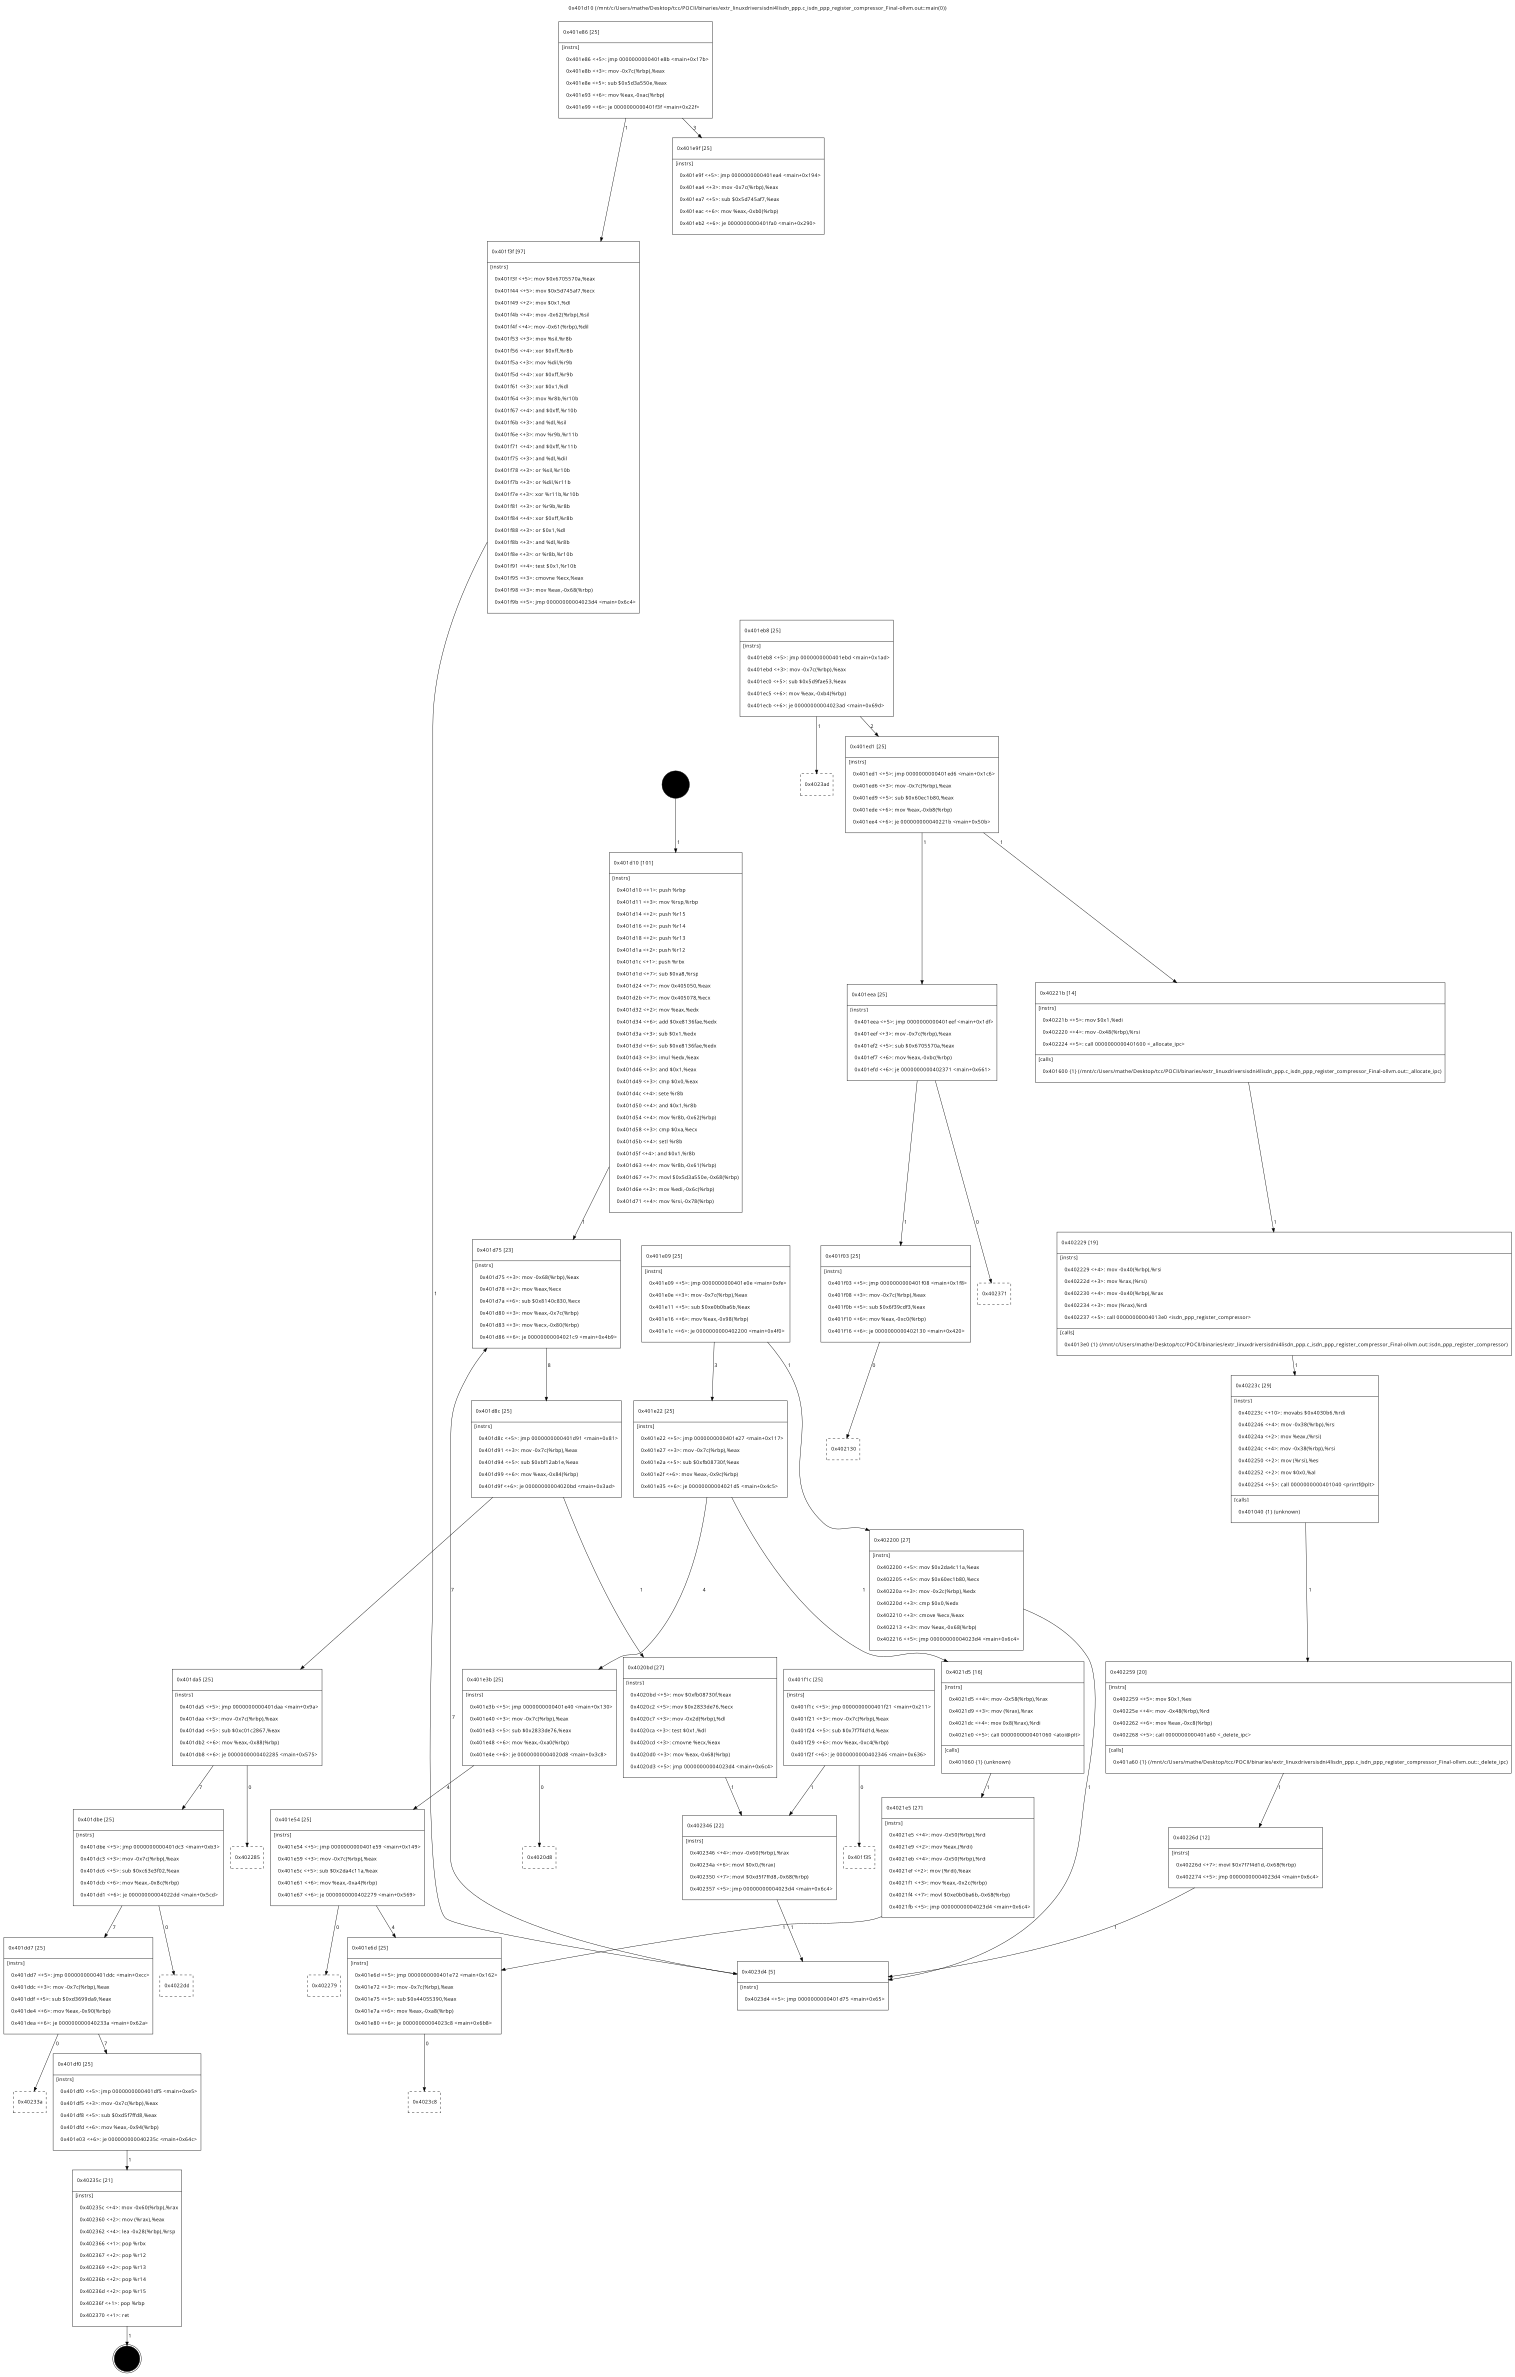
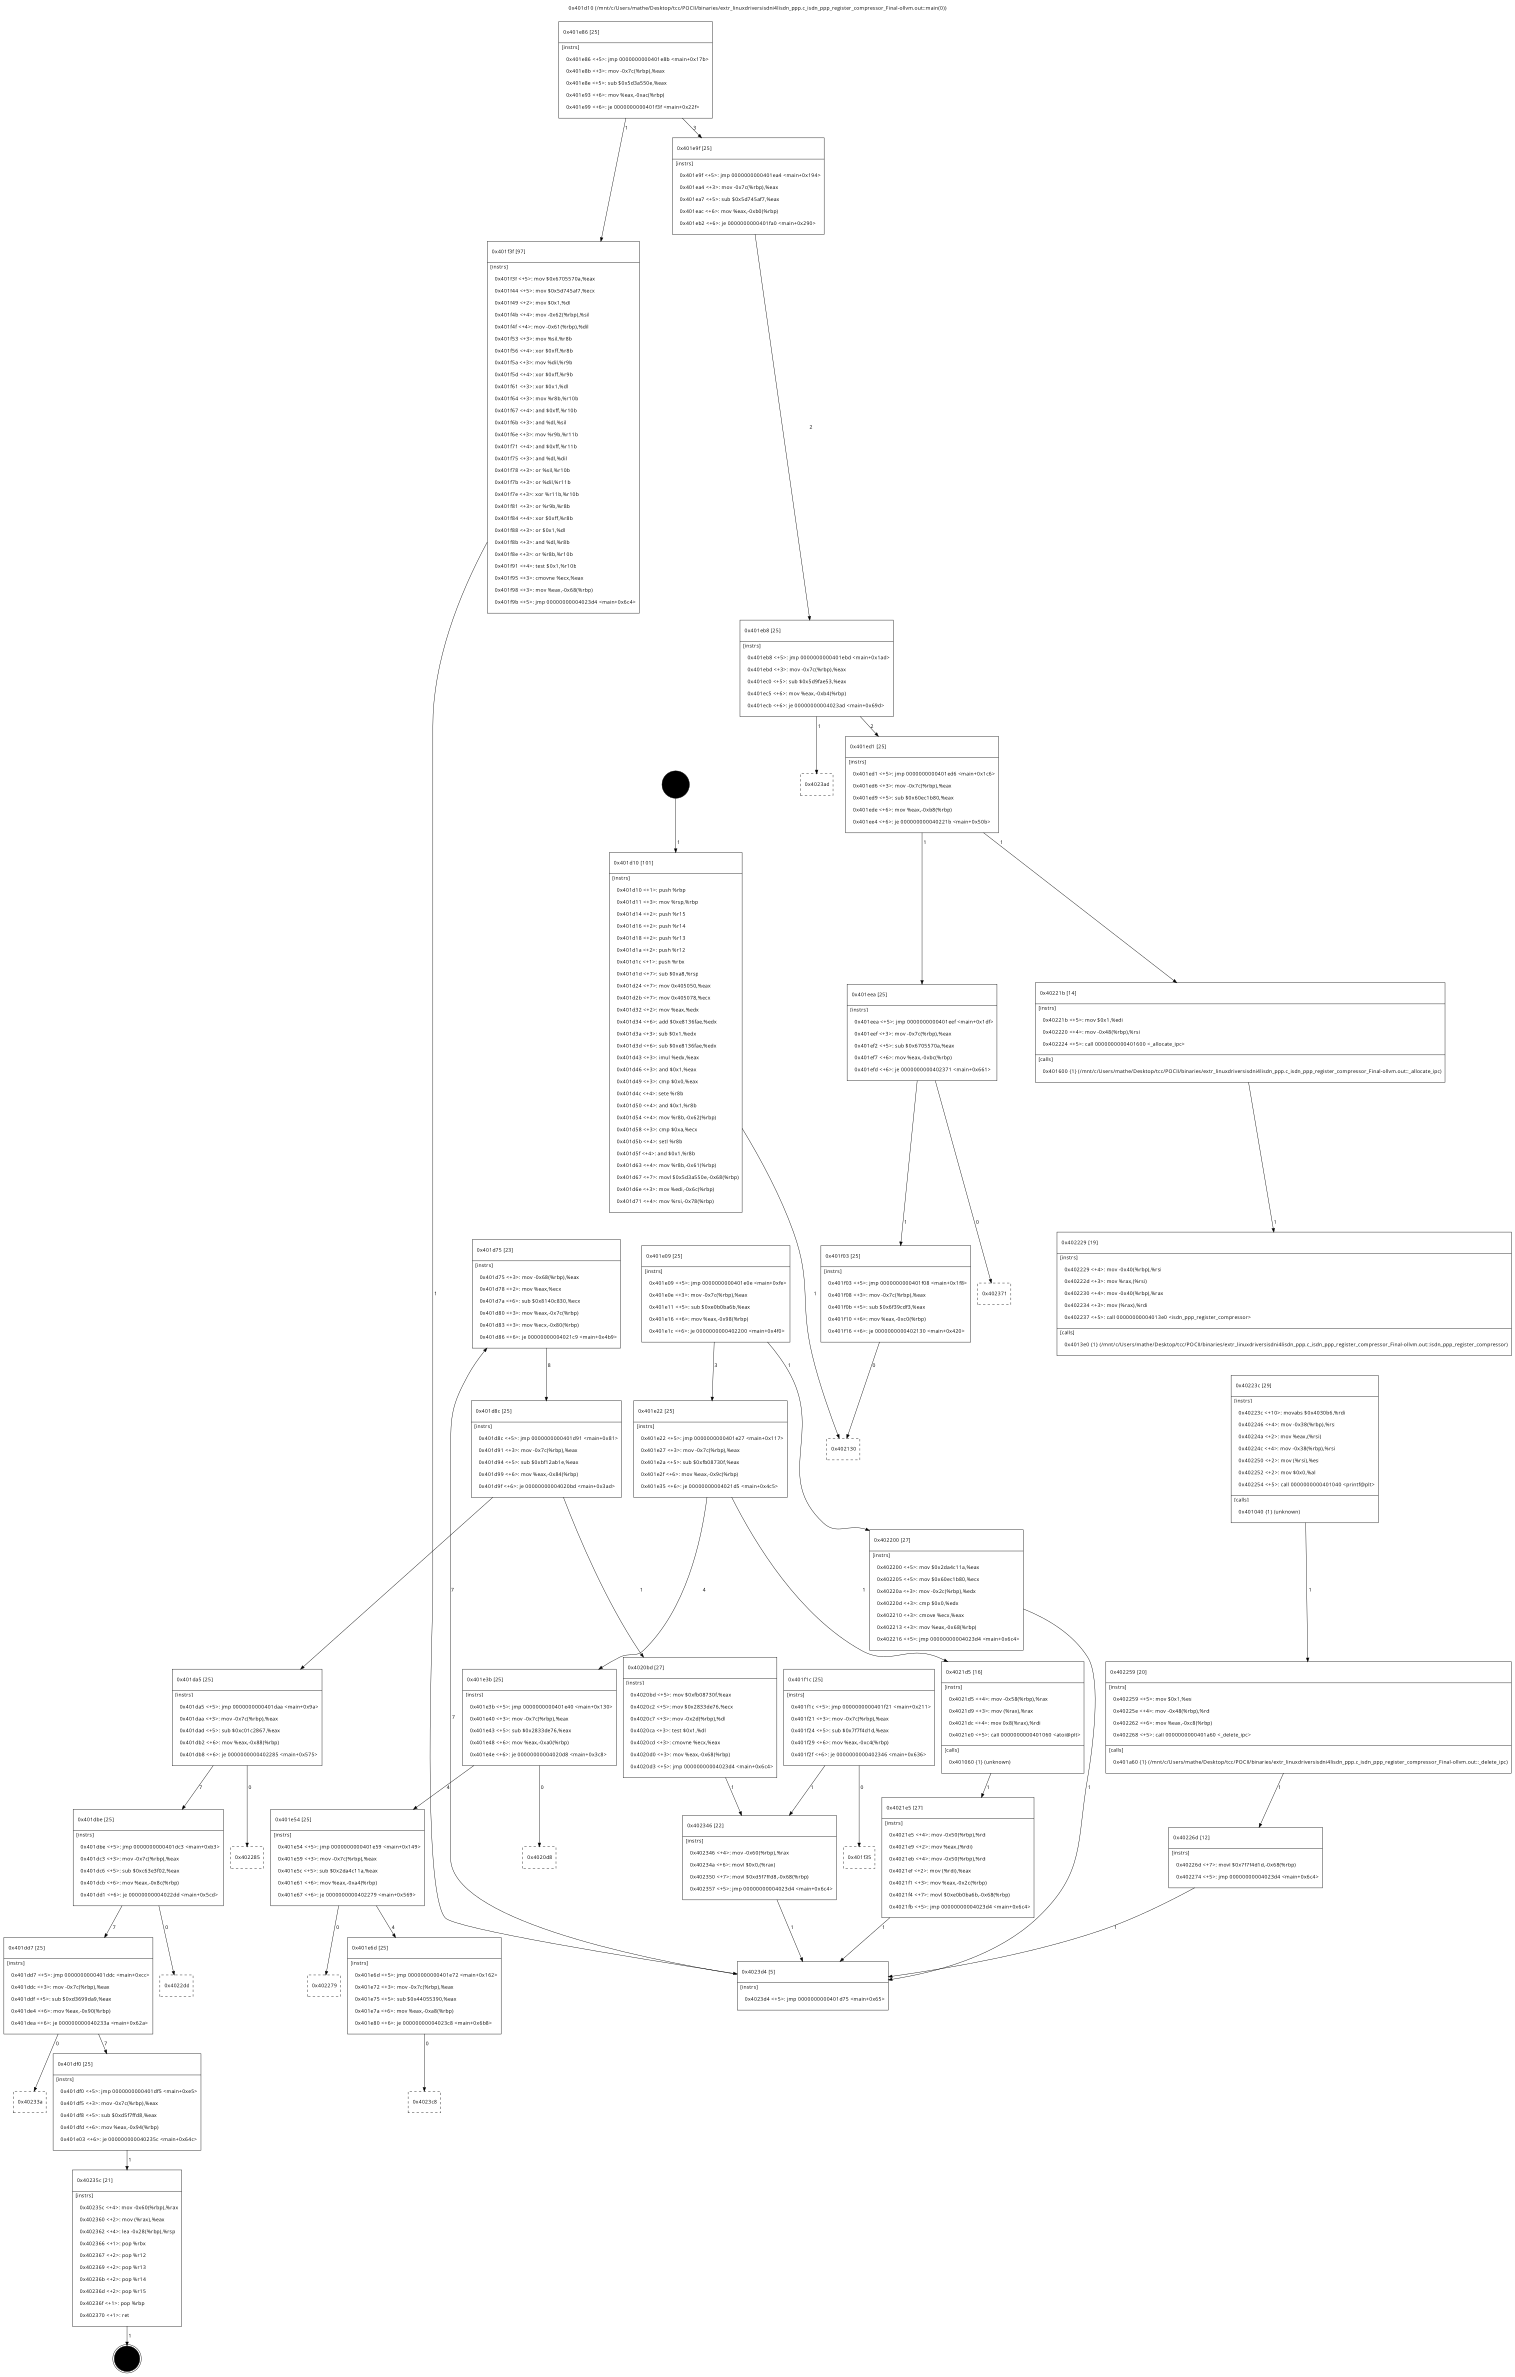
none -> (782, 425)
(592, 1201) -> (804, 1277)
(1293, 1364) -> none
(693, 1937) -> (866, 1938)
